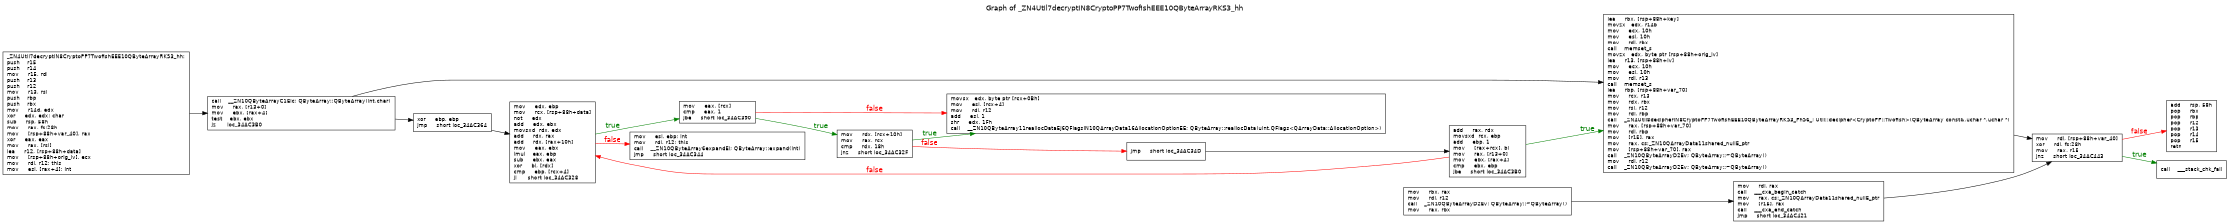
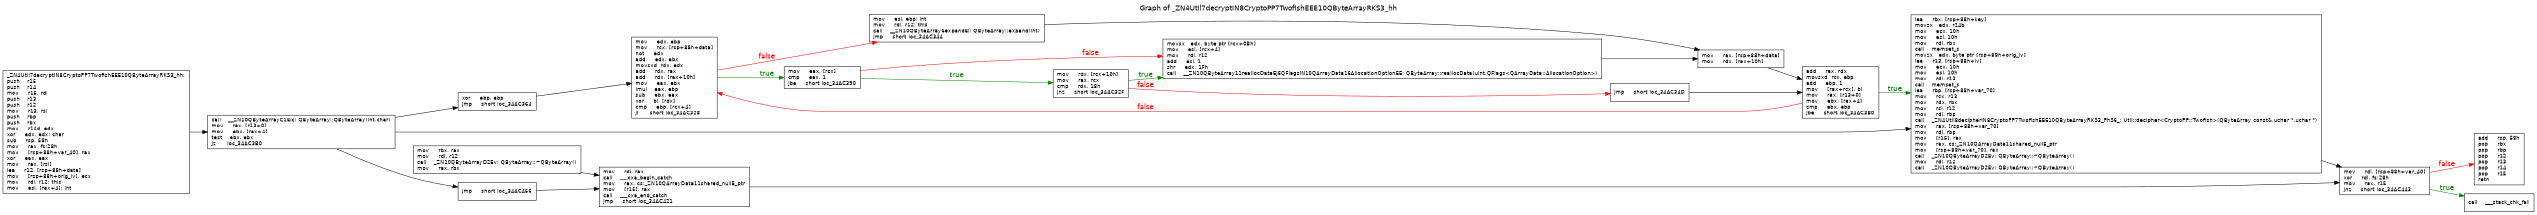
none -> (1741, 59)
none -> (497, 191)
